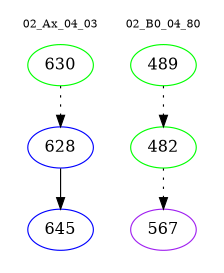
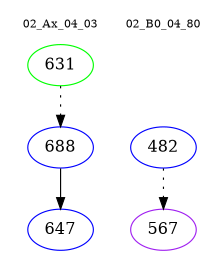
(61, 65) -> (61, 65)
(163, 65) -> none
(61, 147) -> (61, 147)
(163, 147) -> (163, 147)
(61, 230) -> (61, 230)
